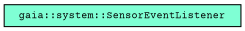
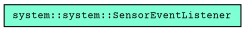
(123, 16) -> (123, 16)
